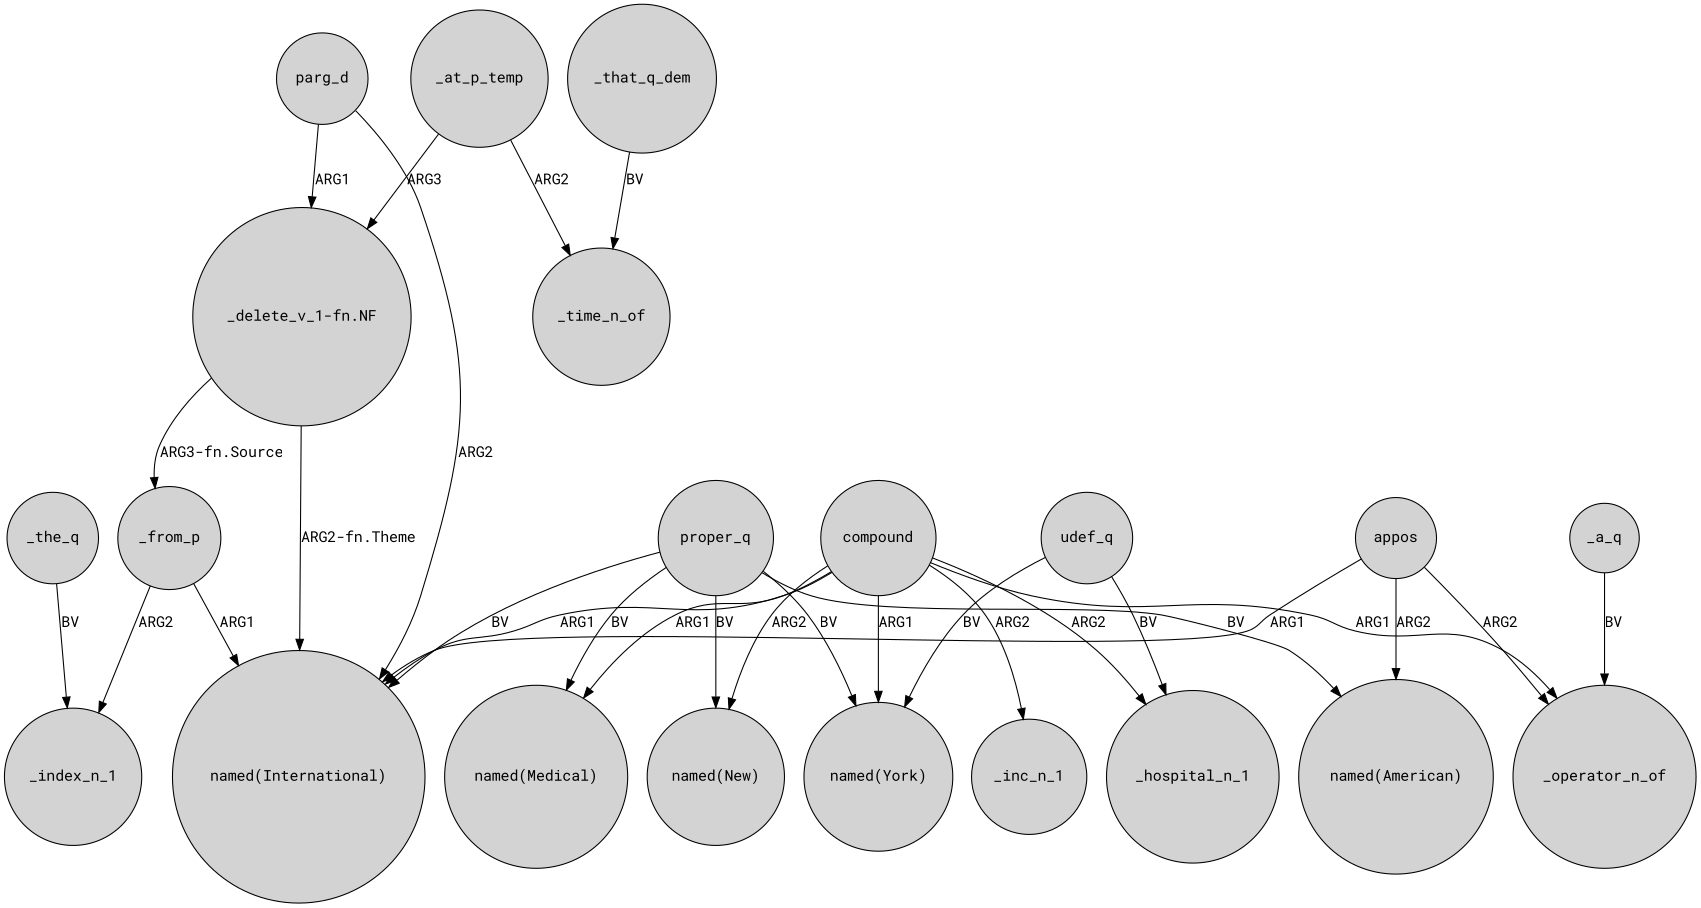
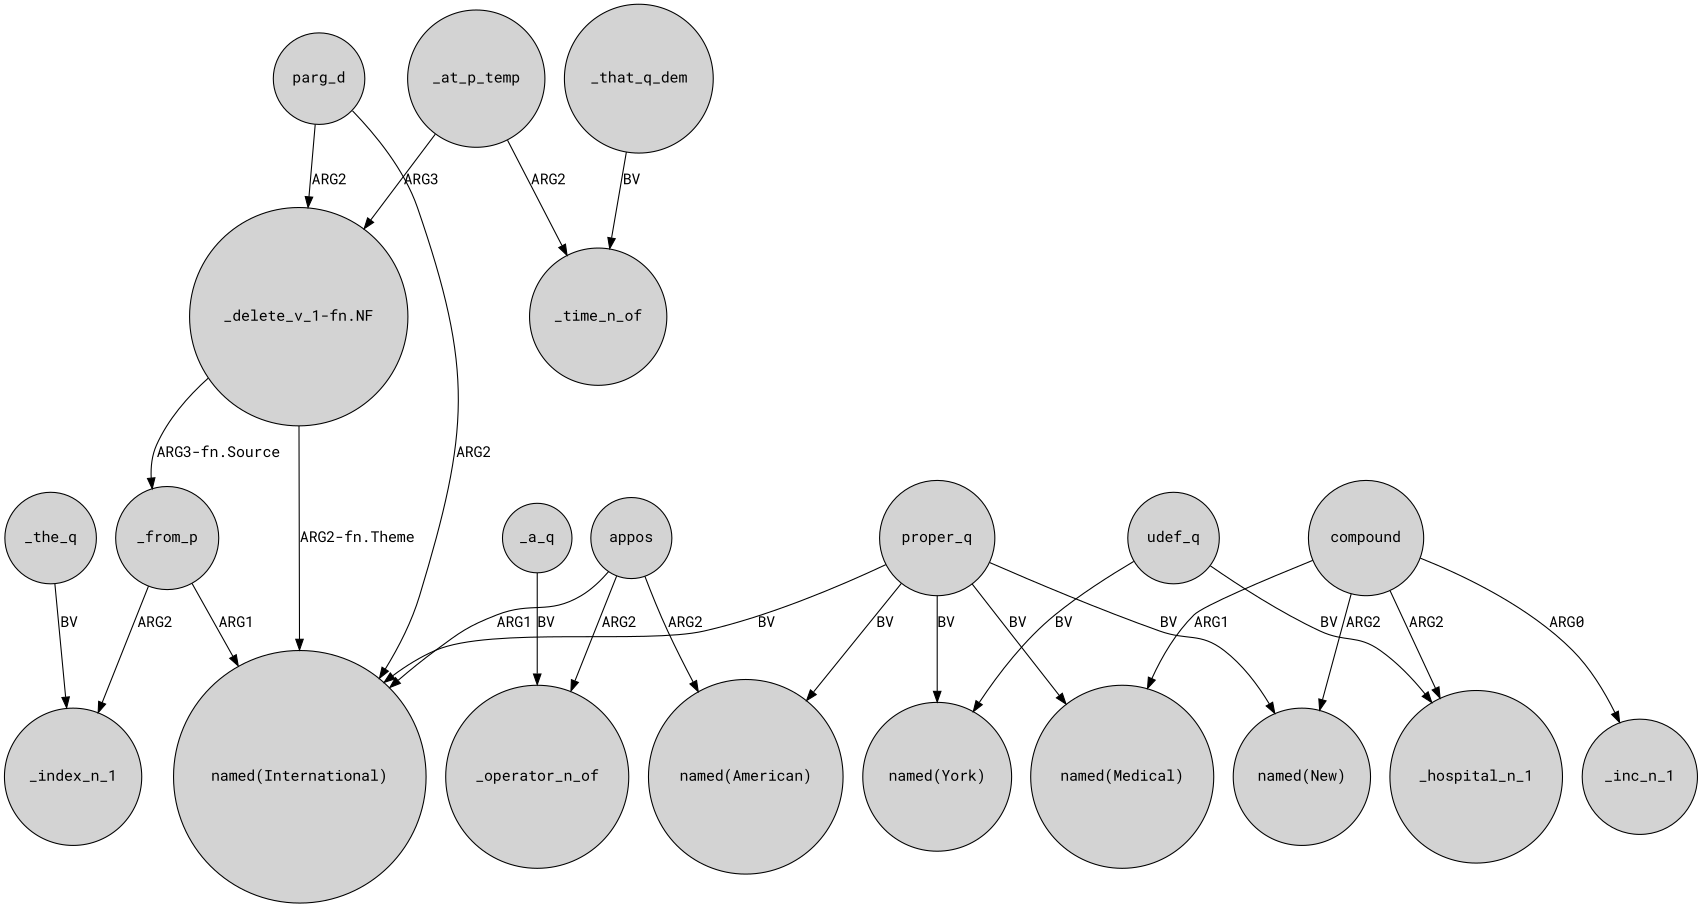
(333, 180) -> (330, 180)
(1248, 606) -> none
(598, 609) -> none
(1013, 623) -> (1567, 623)
(878, 646) -> none
